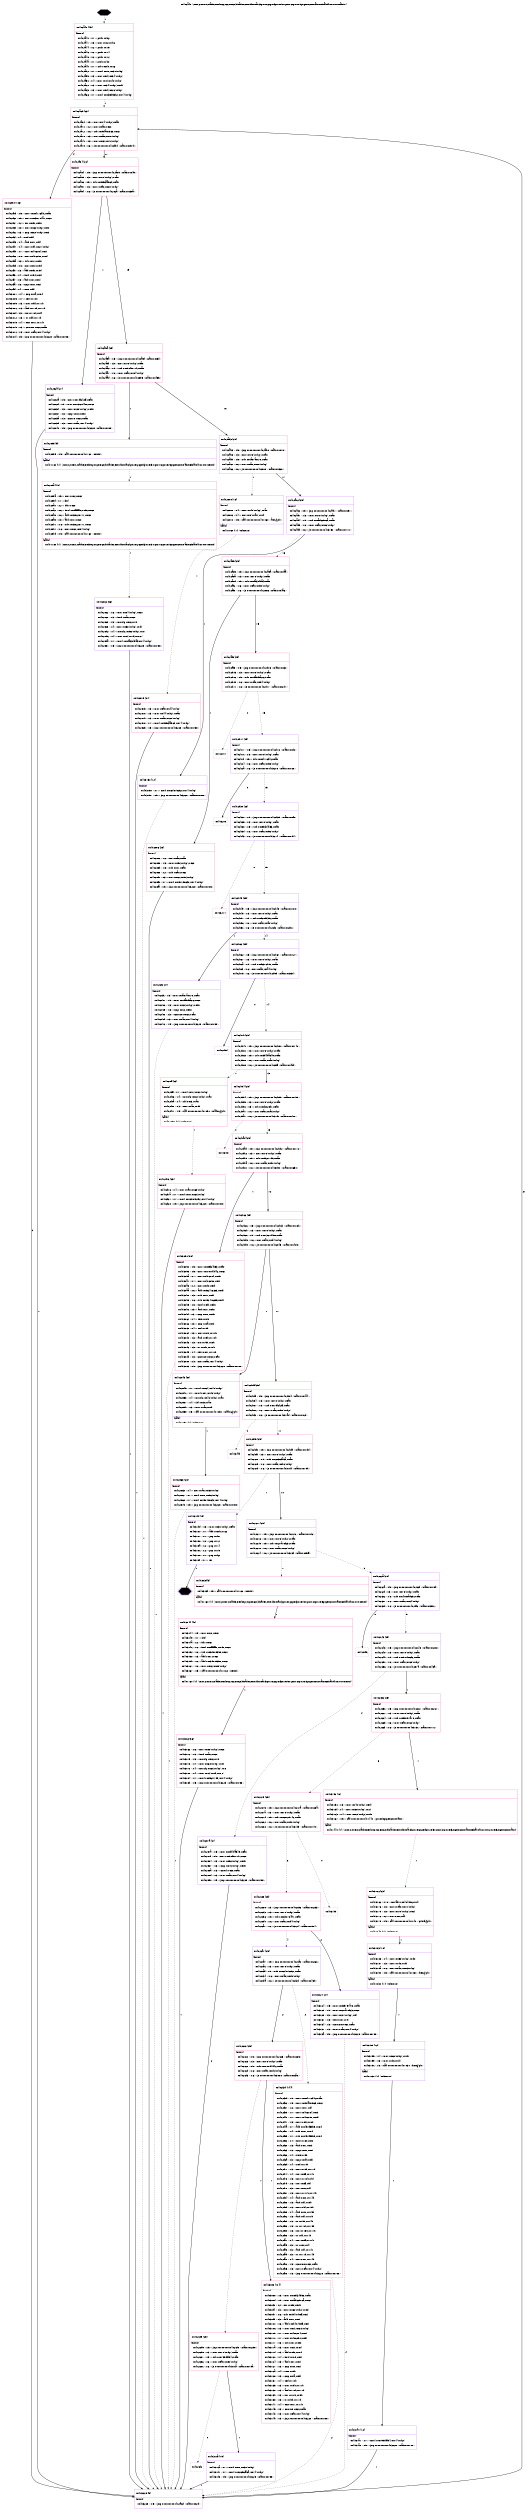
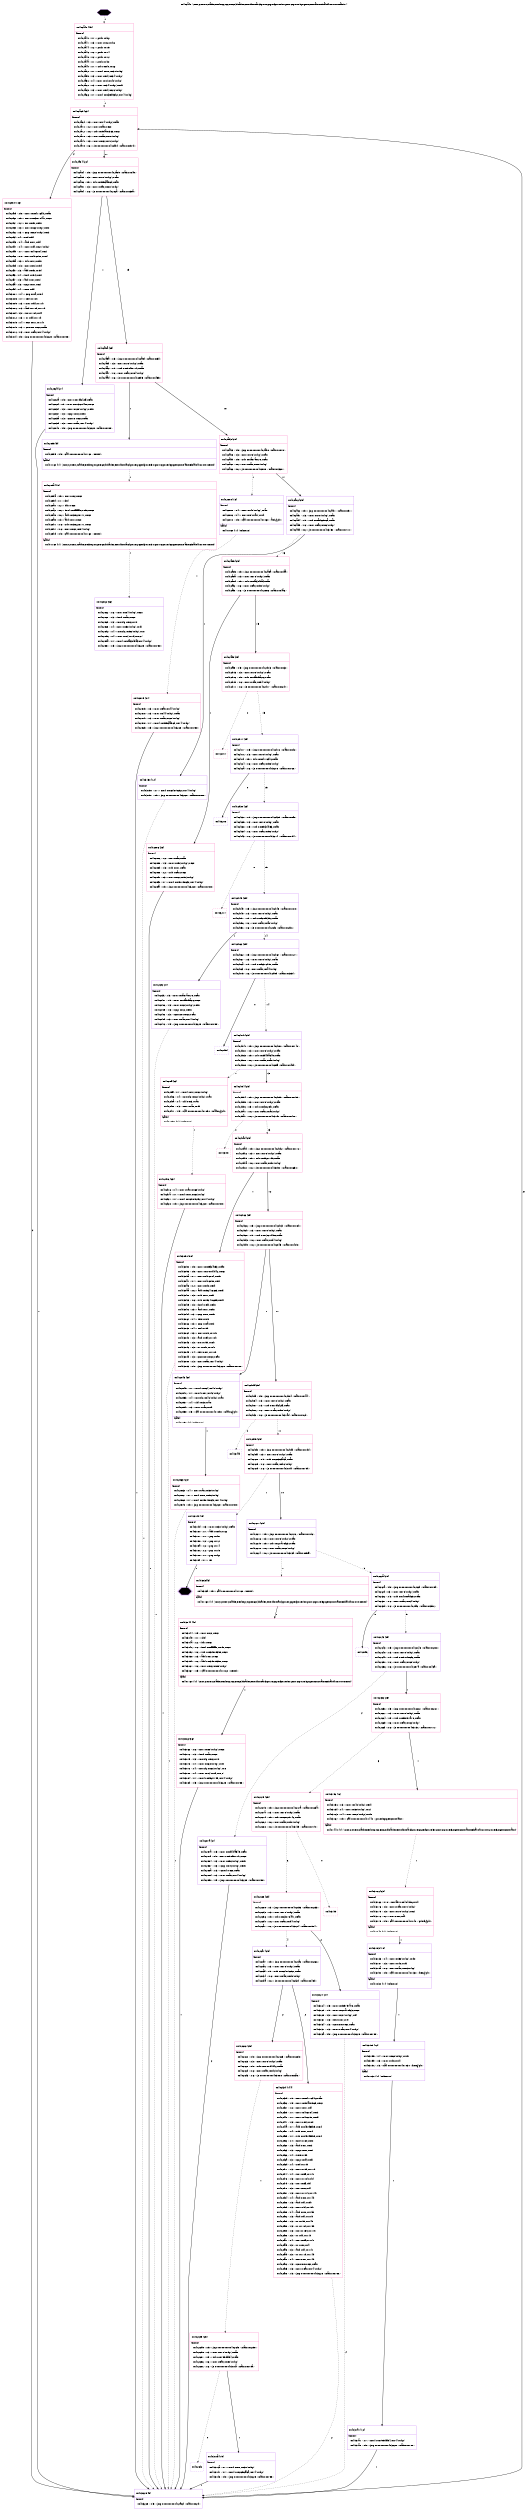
(129, 1572) -> none
(303, 2033) -> (303, 2033)
(296, 2352) -> none
